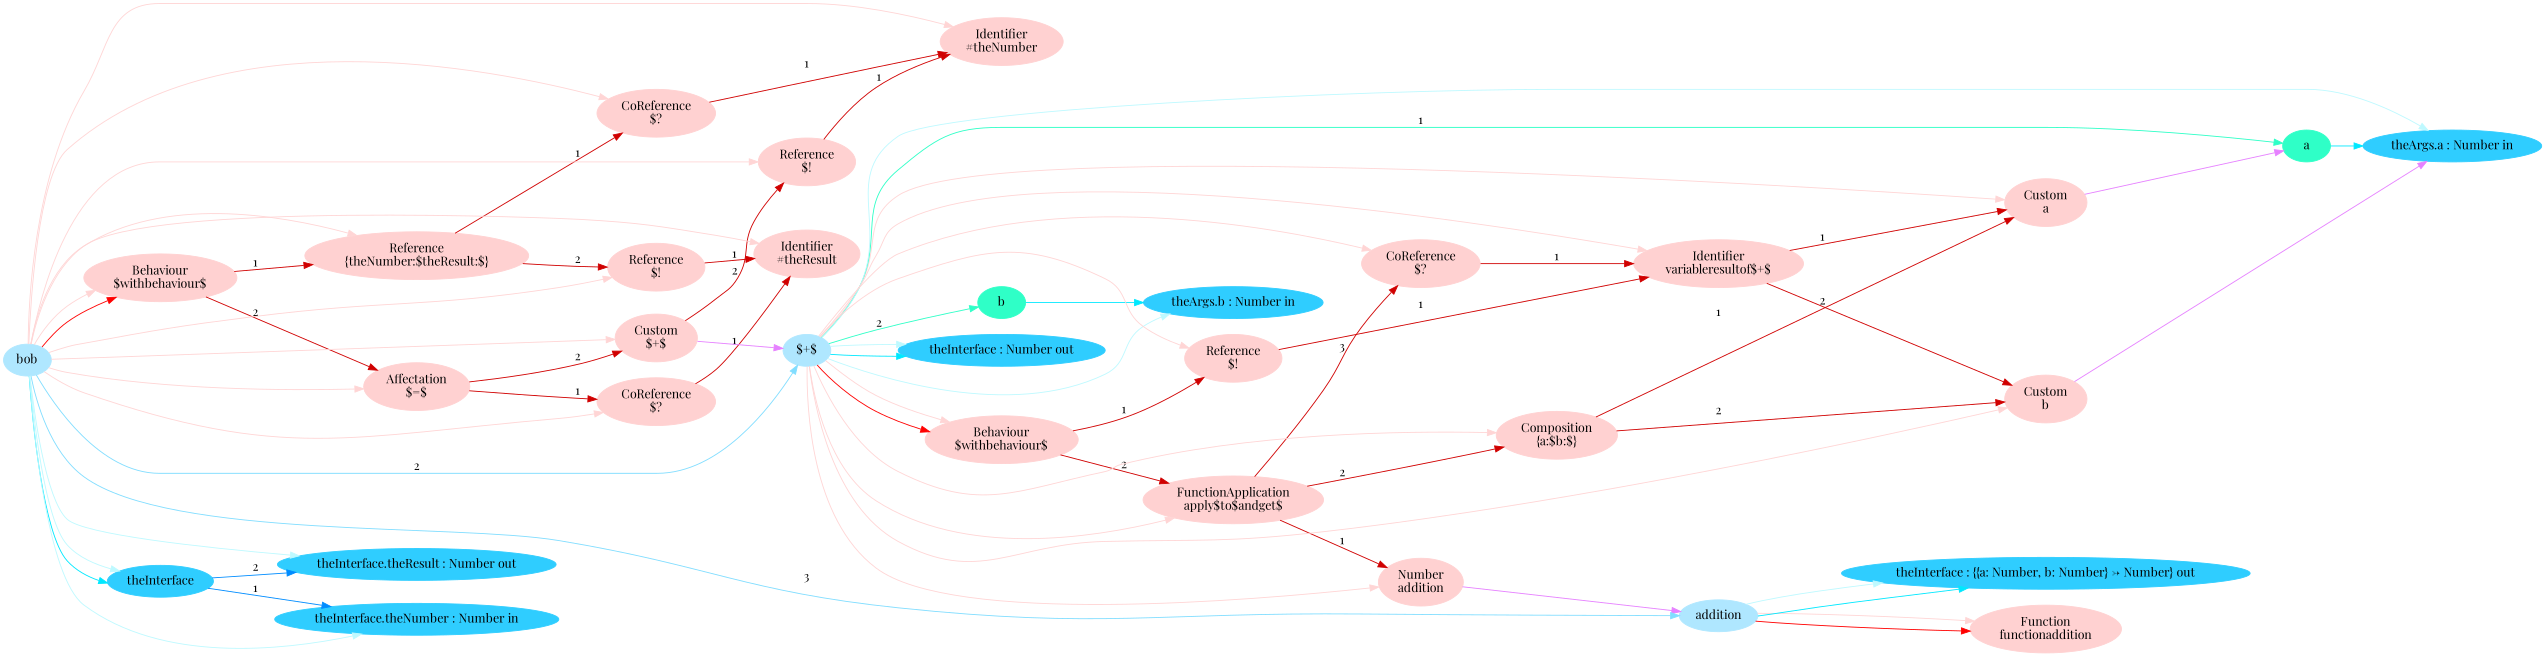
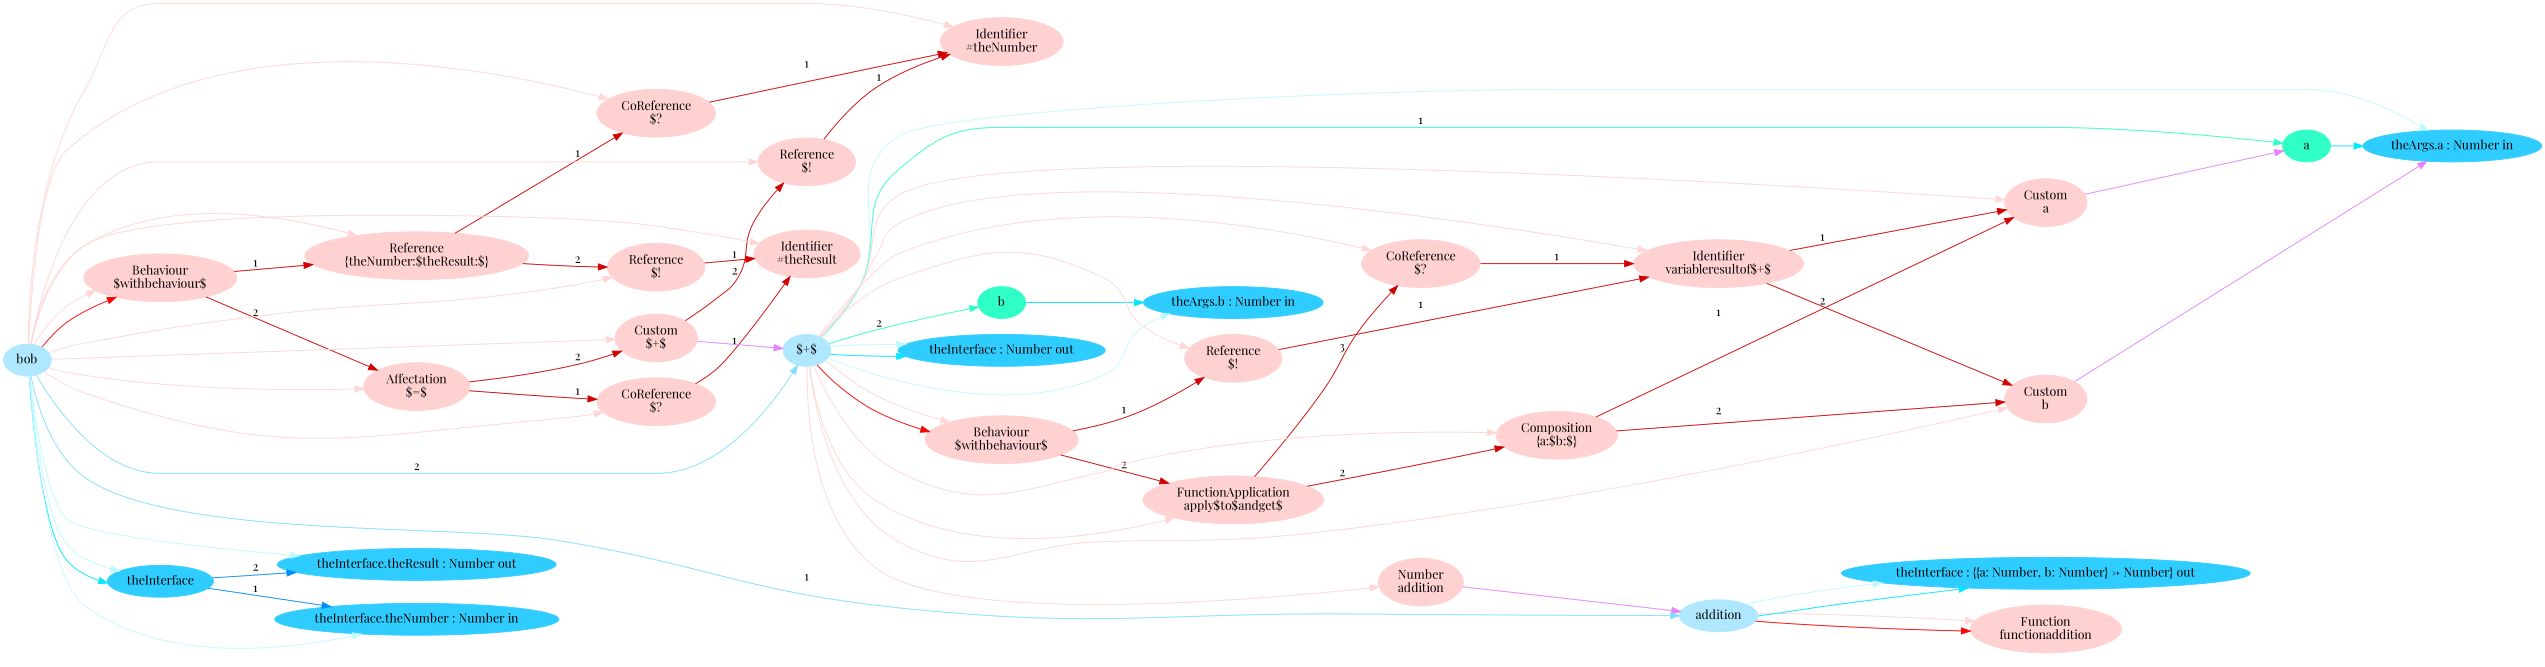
(1329, 542) -> none
(807, 577) -> (807, 577)
